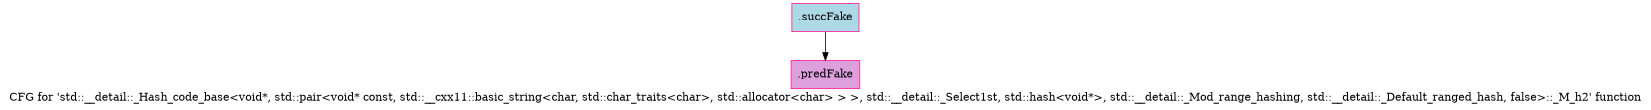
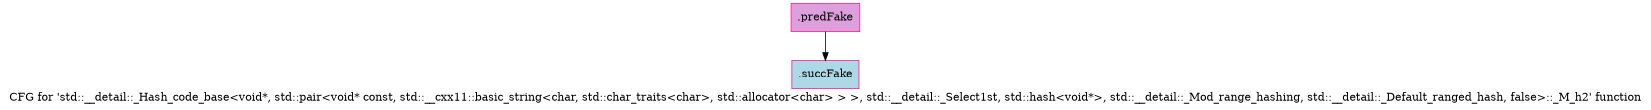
(825, 42) -> (825, 42)
